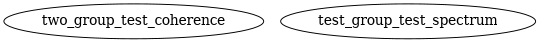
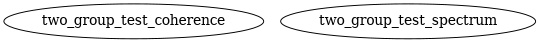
(408, 21) -> (408, 21)
